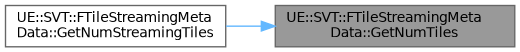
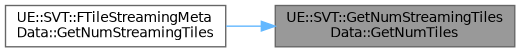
(395, 26) -> (395, 26)
